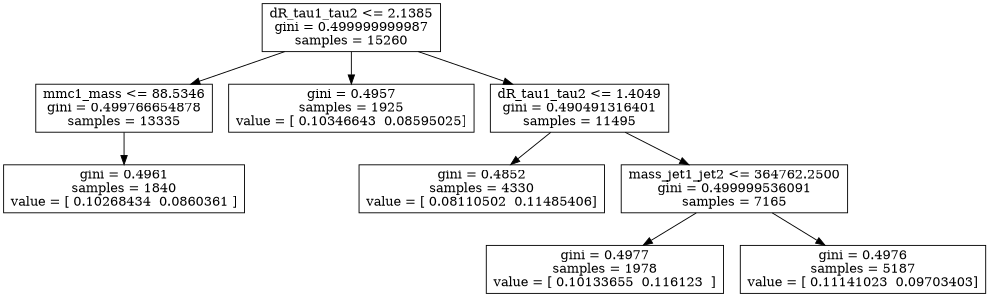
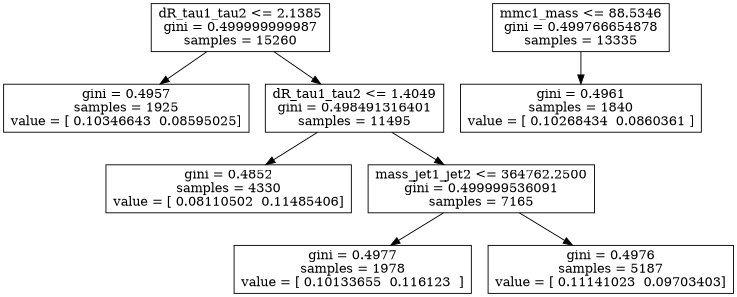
(242, 66) -> none
(580, 108) -> (355, 108)
